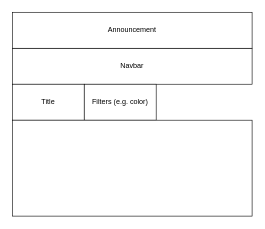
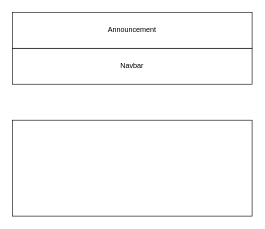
(48, 102) -> none
(120, 102) -> none
